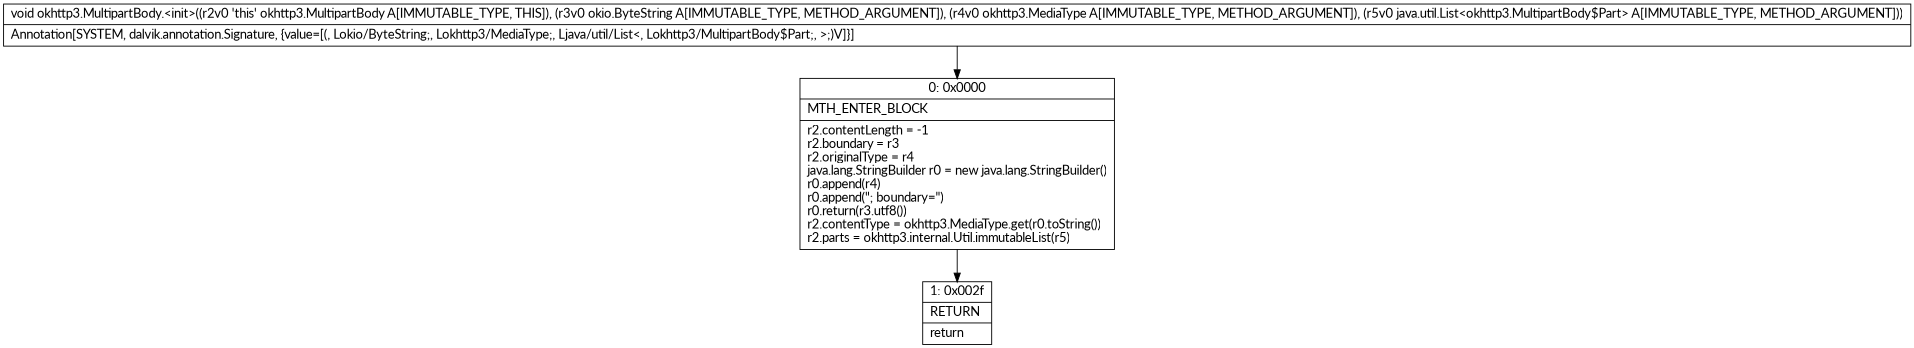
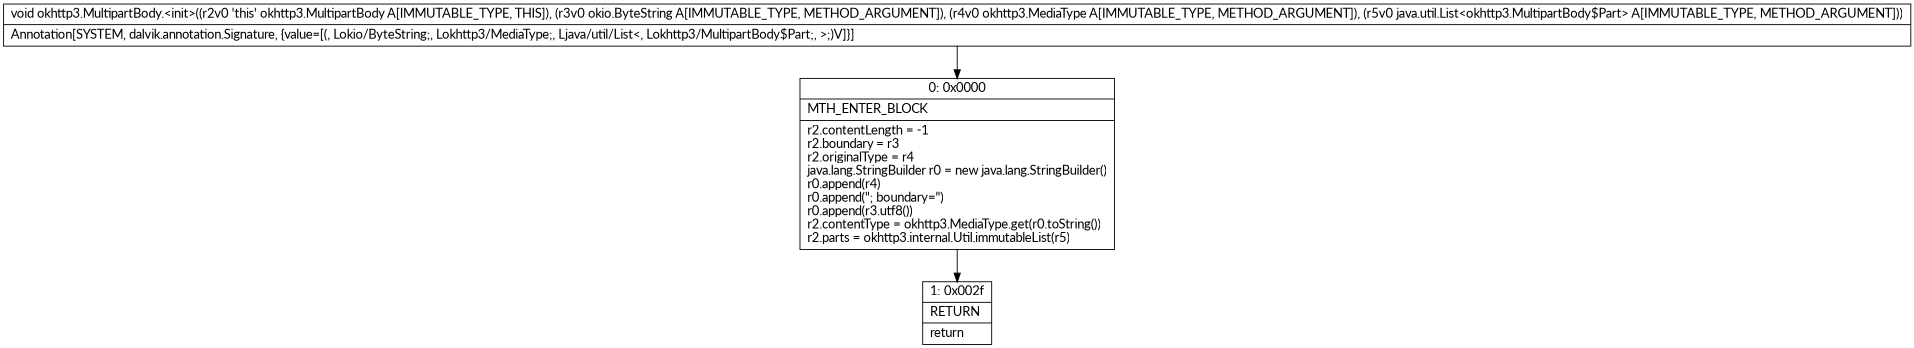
(857, 211) -> (860, 211)
